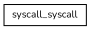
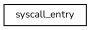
(45, 15) -> (45, 15)
